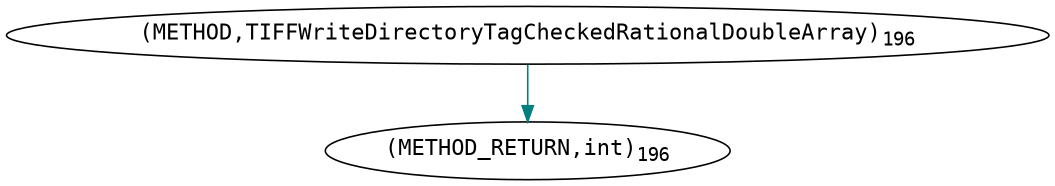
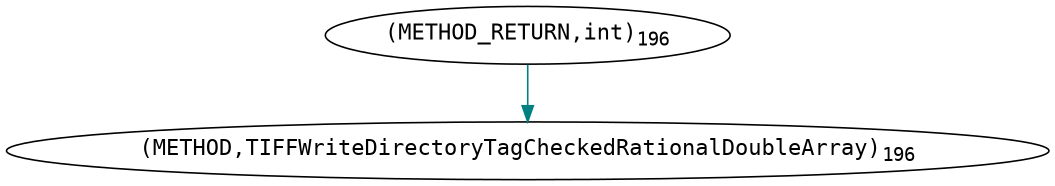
(528, 85) -> (528, 85)
